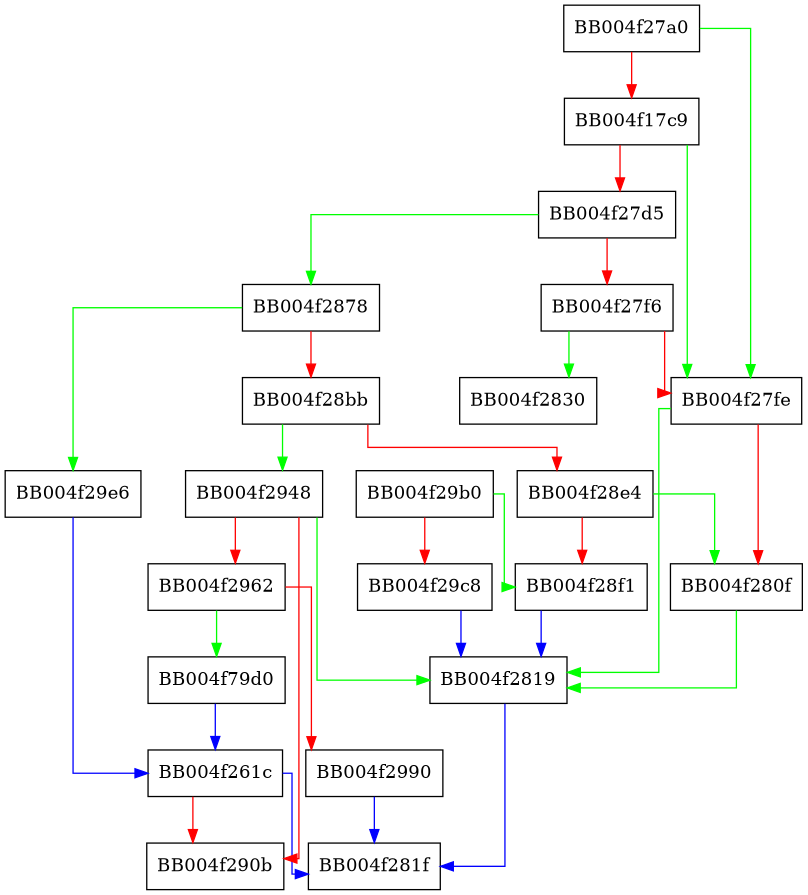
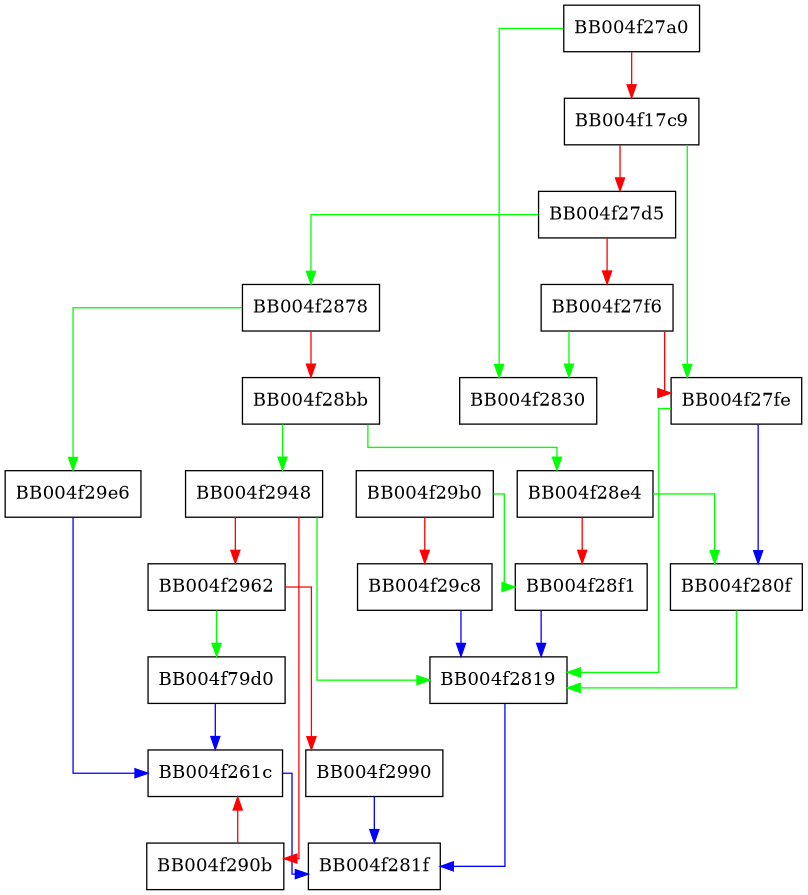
(751, 171) -> (499, 164)
(456, 447) -> (456, 447)
(758, 488) -> (758, 488)
(193, 813) -> (238, 826)
